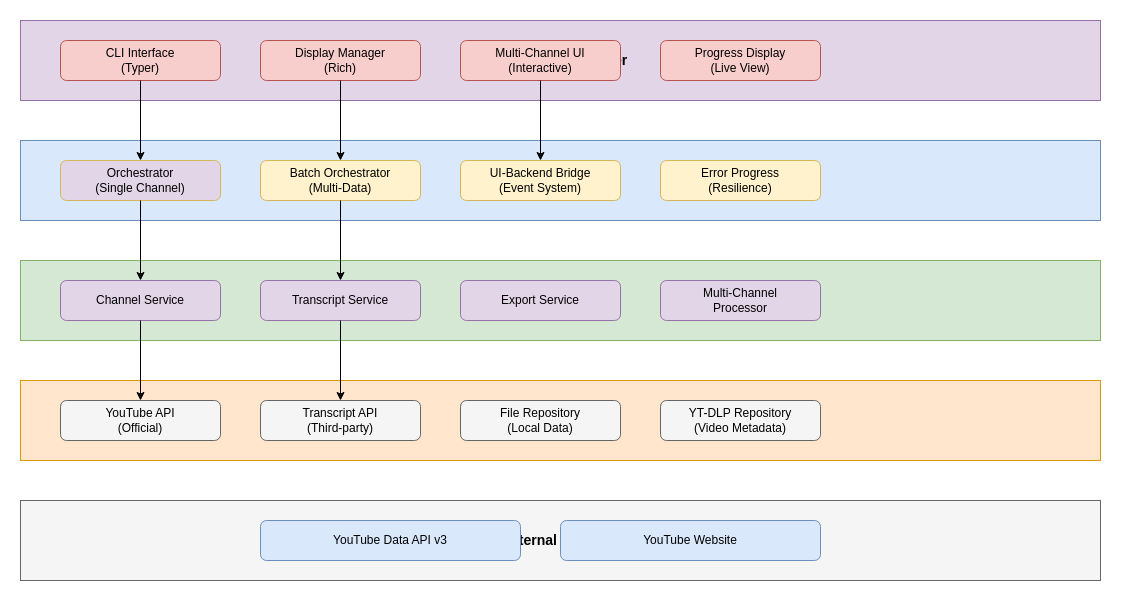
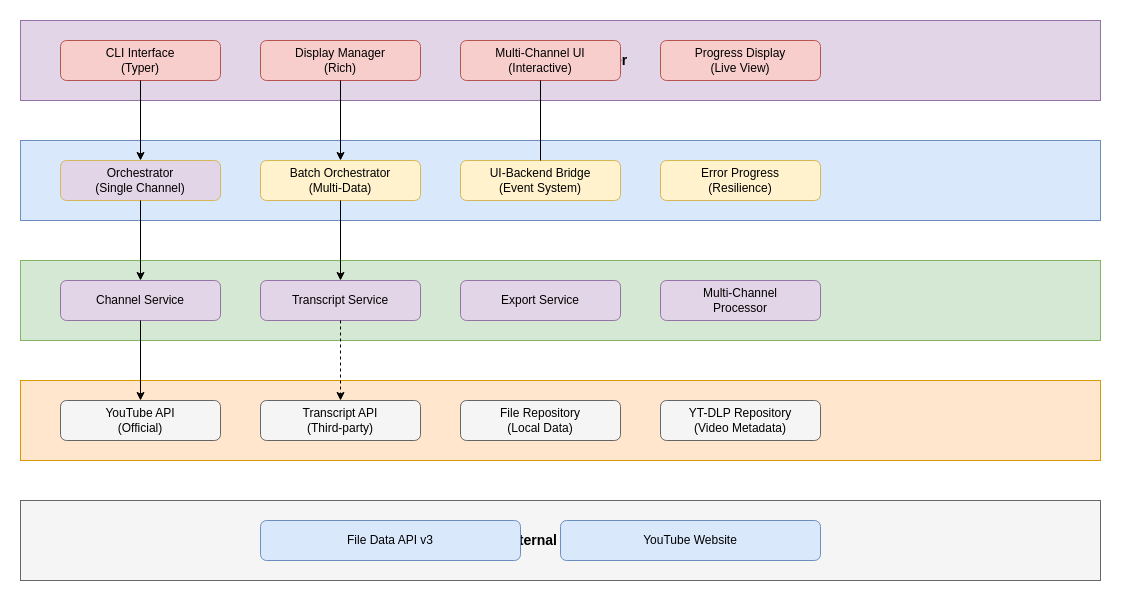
(541, 152) -> (541, 155)
(341, 358) -> (341, 358)
(391, 541) -> (391, 541)
